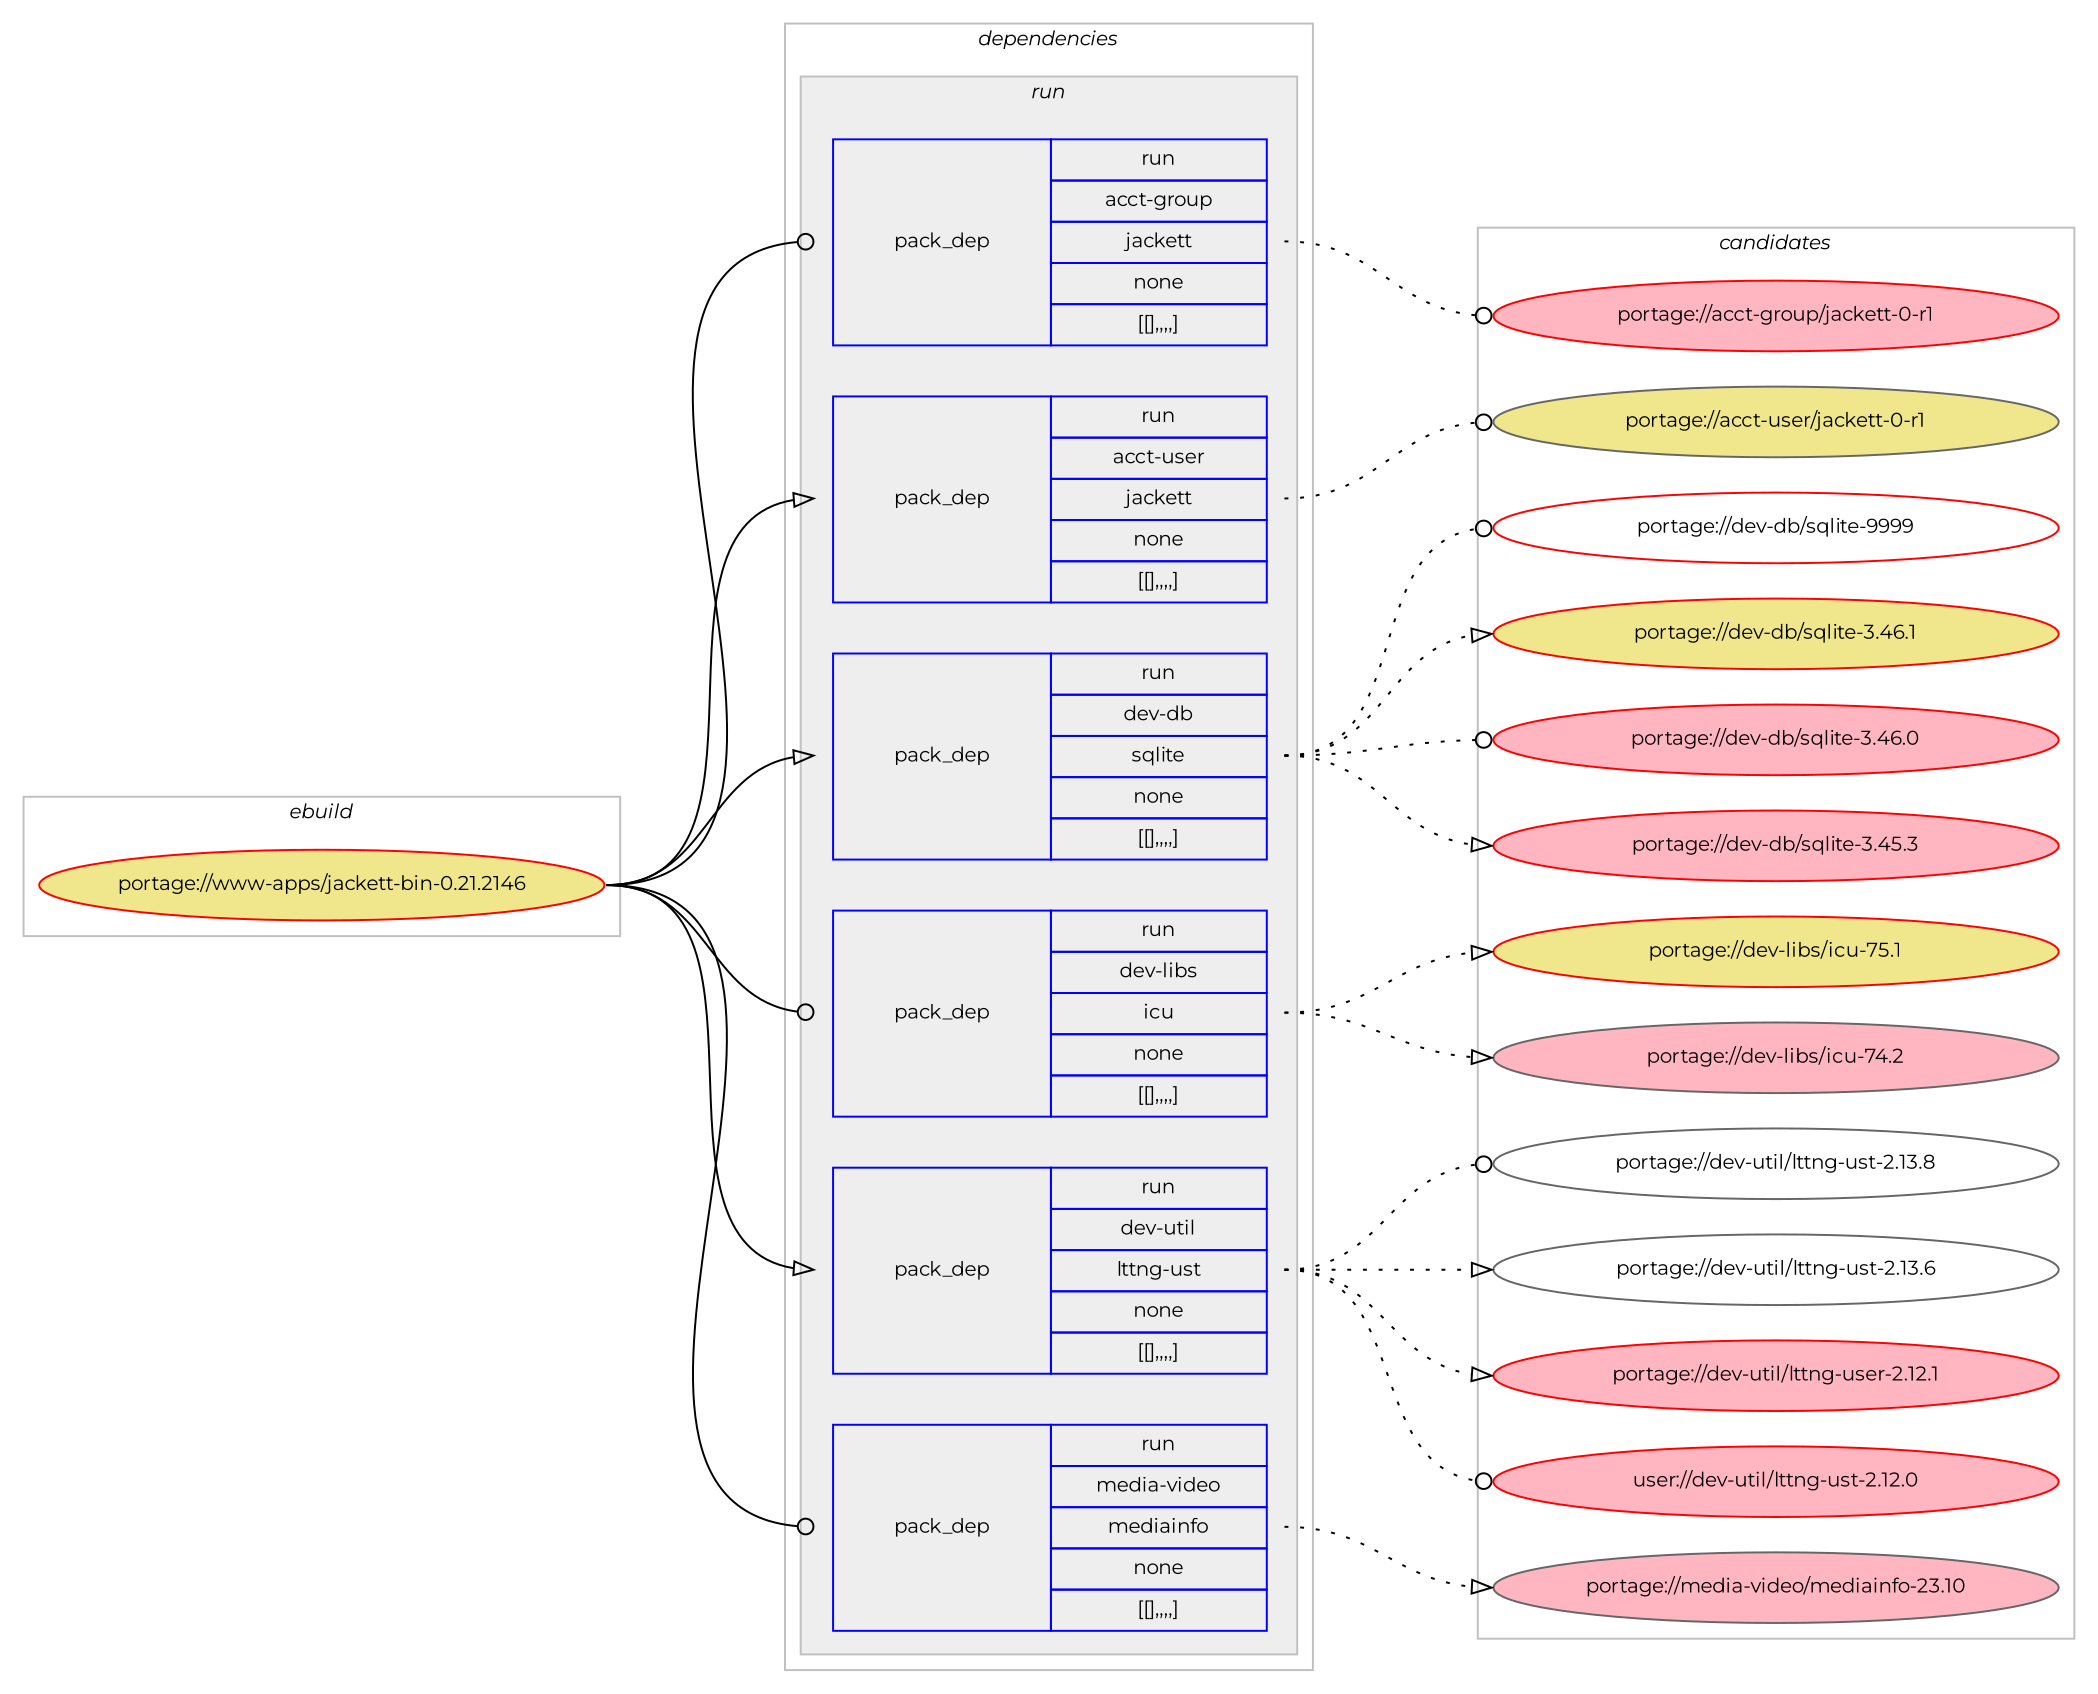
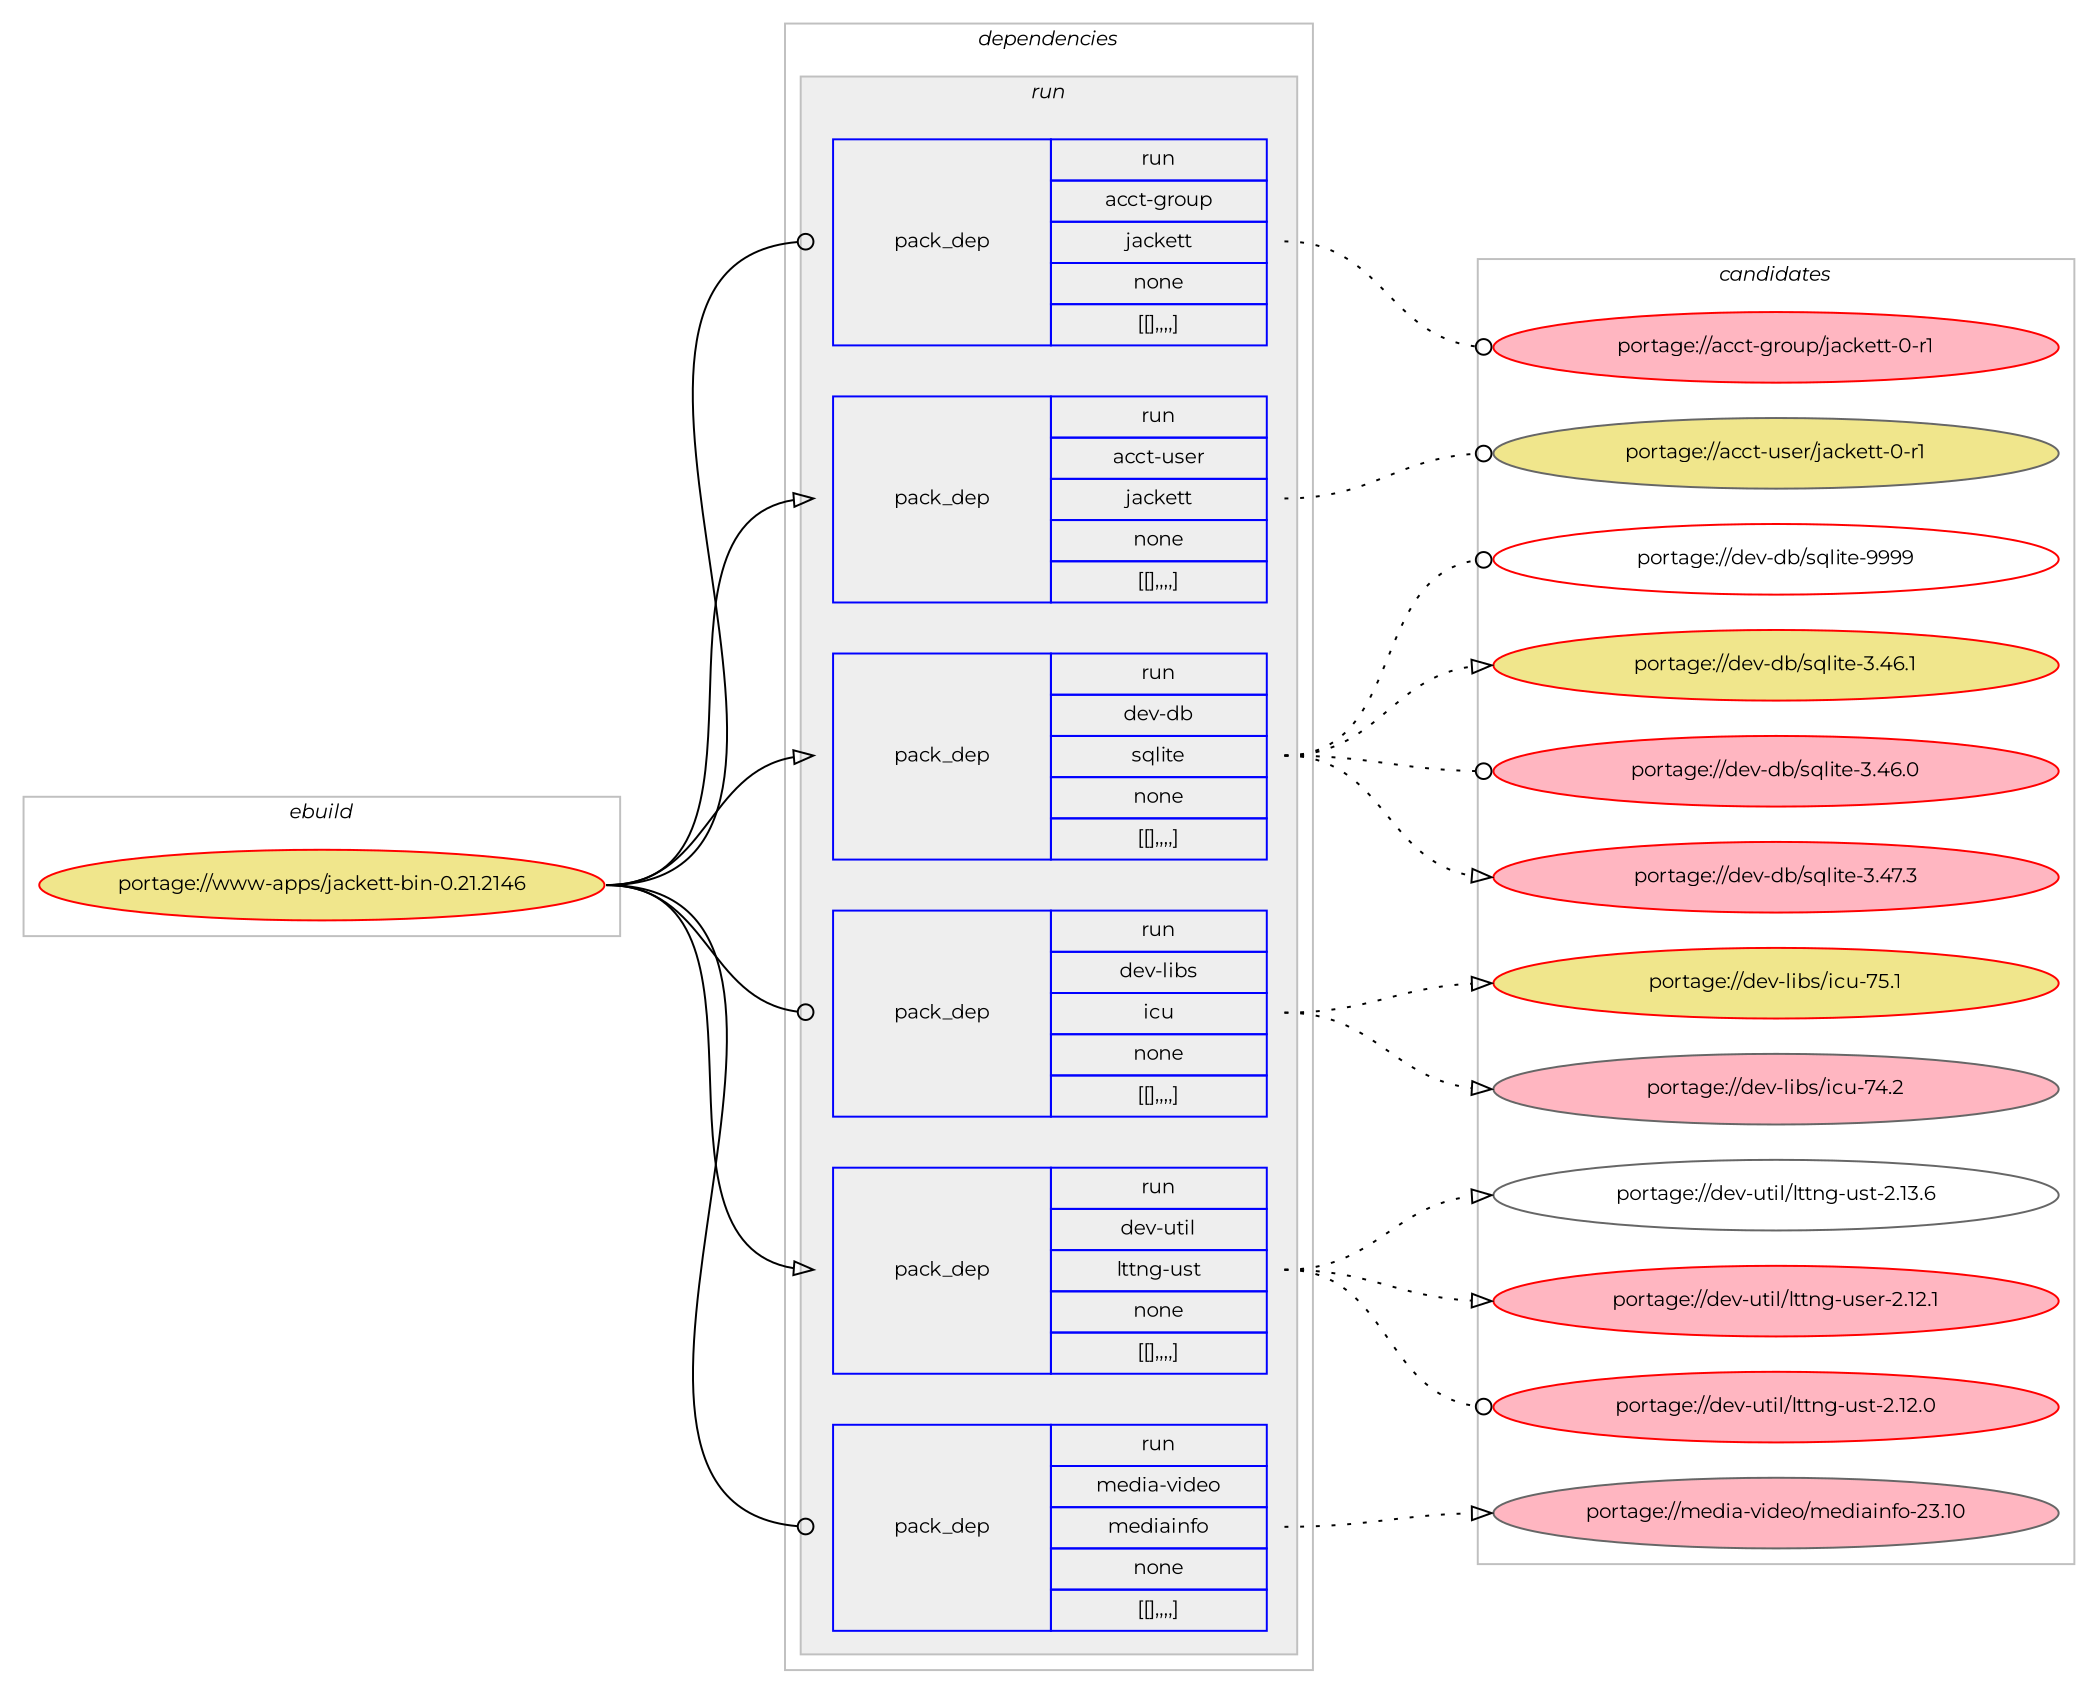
(1776, 846) -> (1776, 877)
(1776, 1164) -> none
(1776, 1482) -> (1776, 1407)
